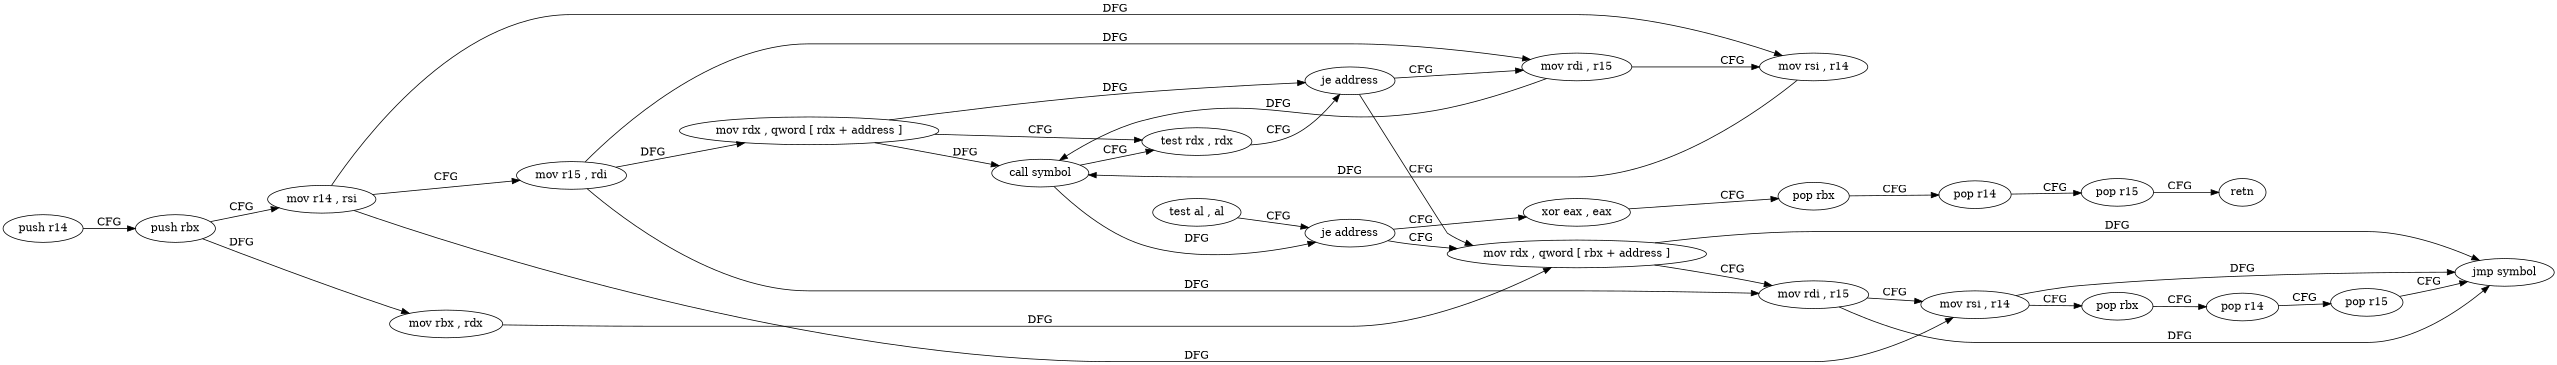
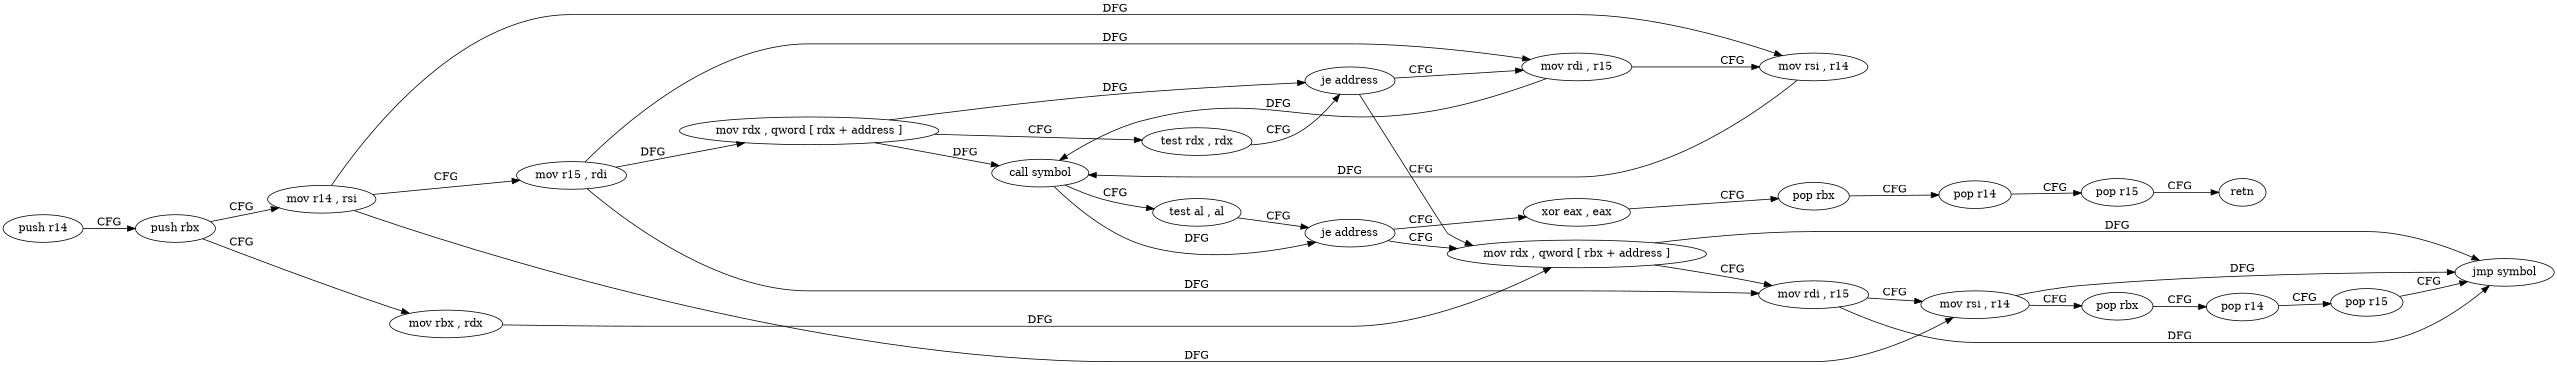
(1113, 158) -> (1105, 200)
(242, 243) -> (242, 243)
